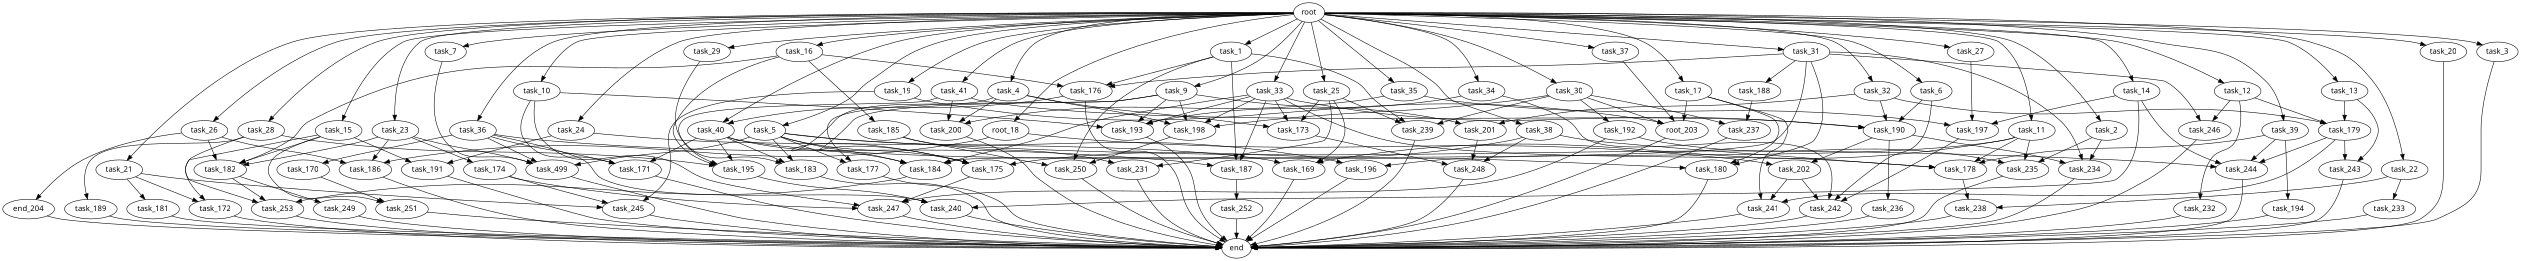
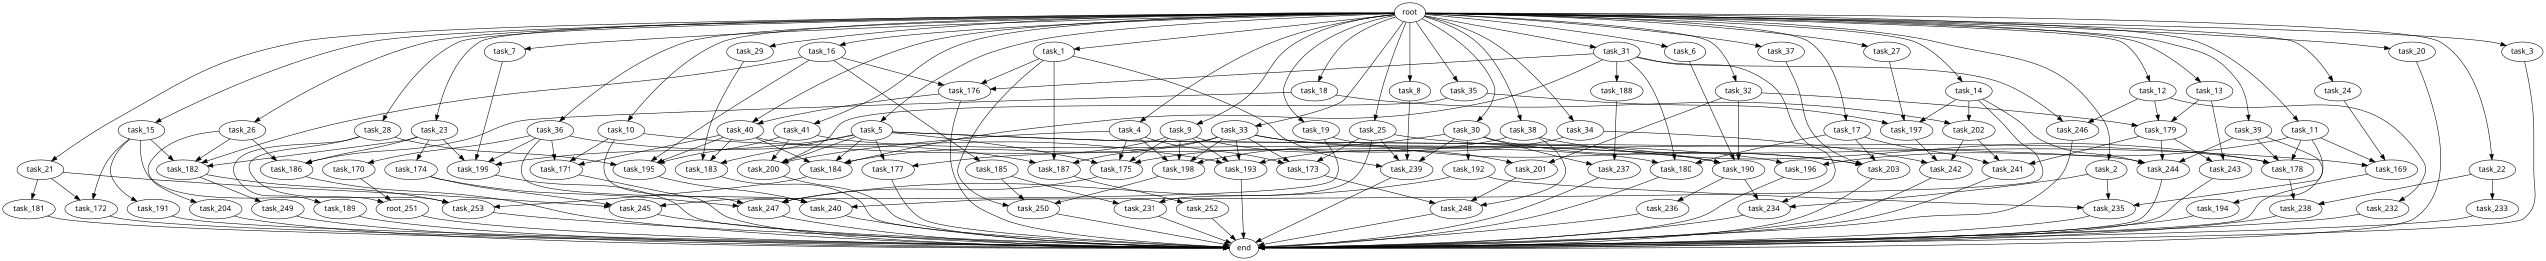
none -> (1410, 91)
(1006, 130) -> (1314, 91)
(1682, 130) -> (1884, 170)
(1918, 144) -> none
(1853, 146) -> (1969, 111)
(502, 148) -> none
none -> (816, 151)
(552, 170) -> (473, 170)
(29, 209) -> (216, 209)
(402, 209) -> (402, 209)
